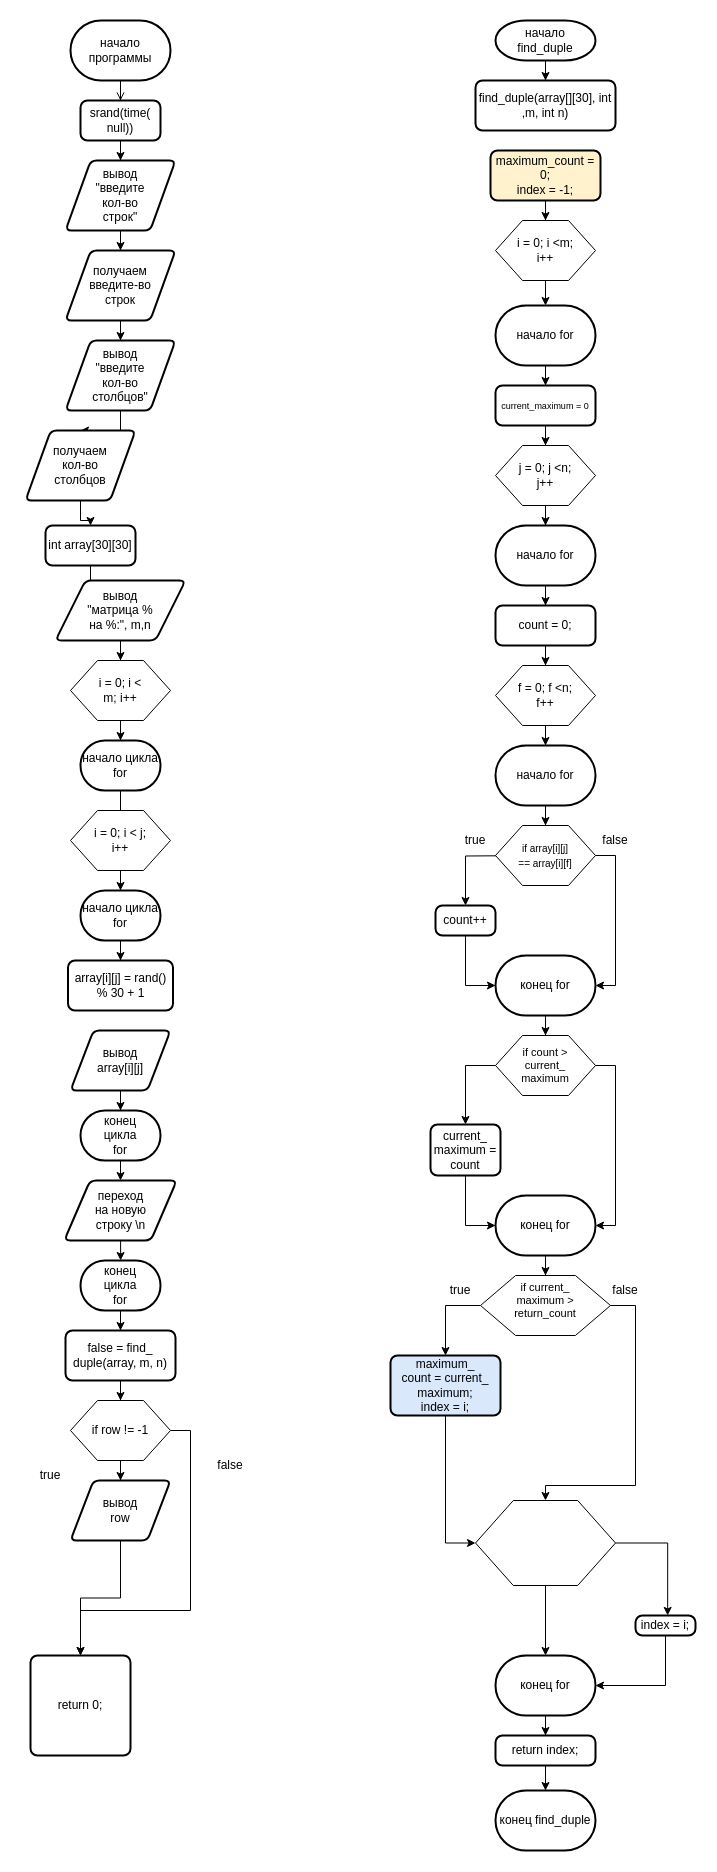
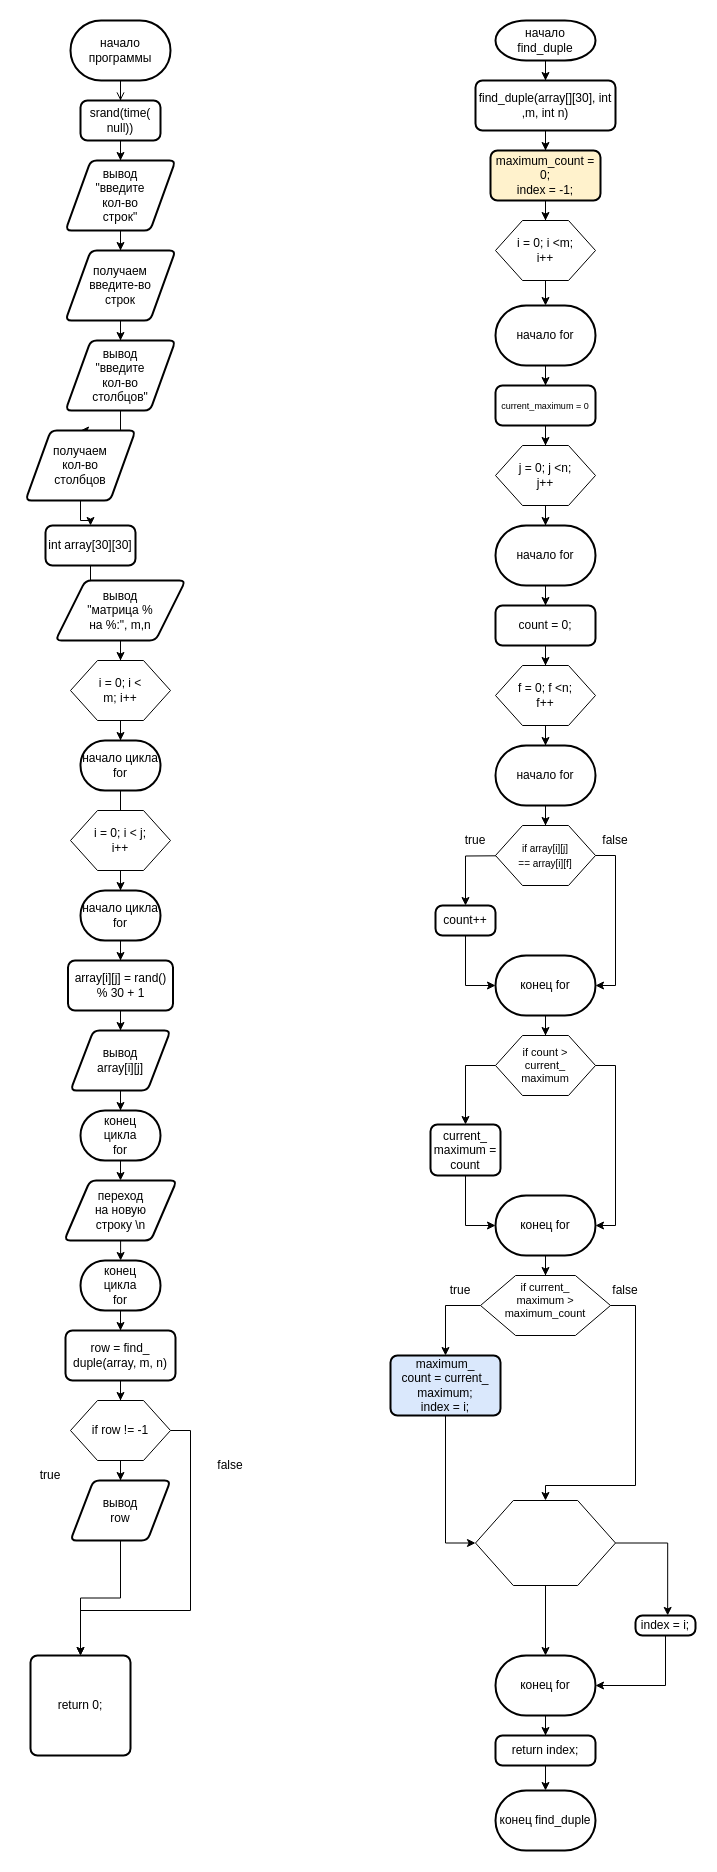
none -> (546, 145)
none -> (121, 1025)
(546, 1301) -> (546, 1301)
(121, 1356) -> (121, 1356)
